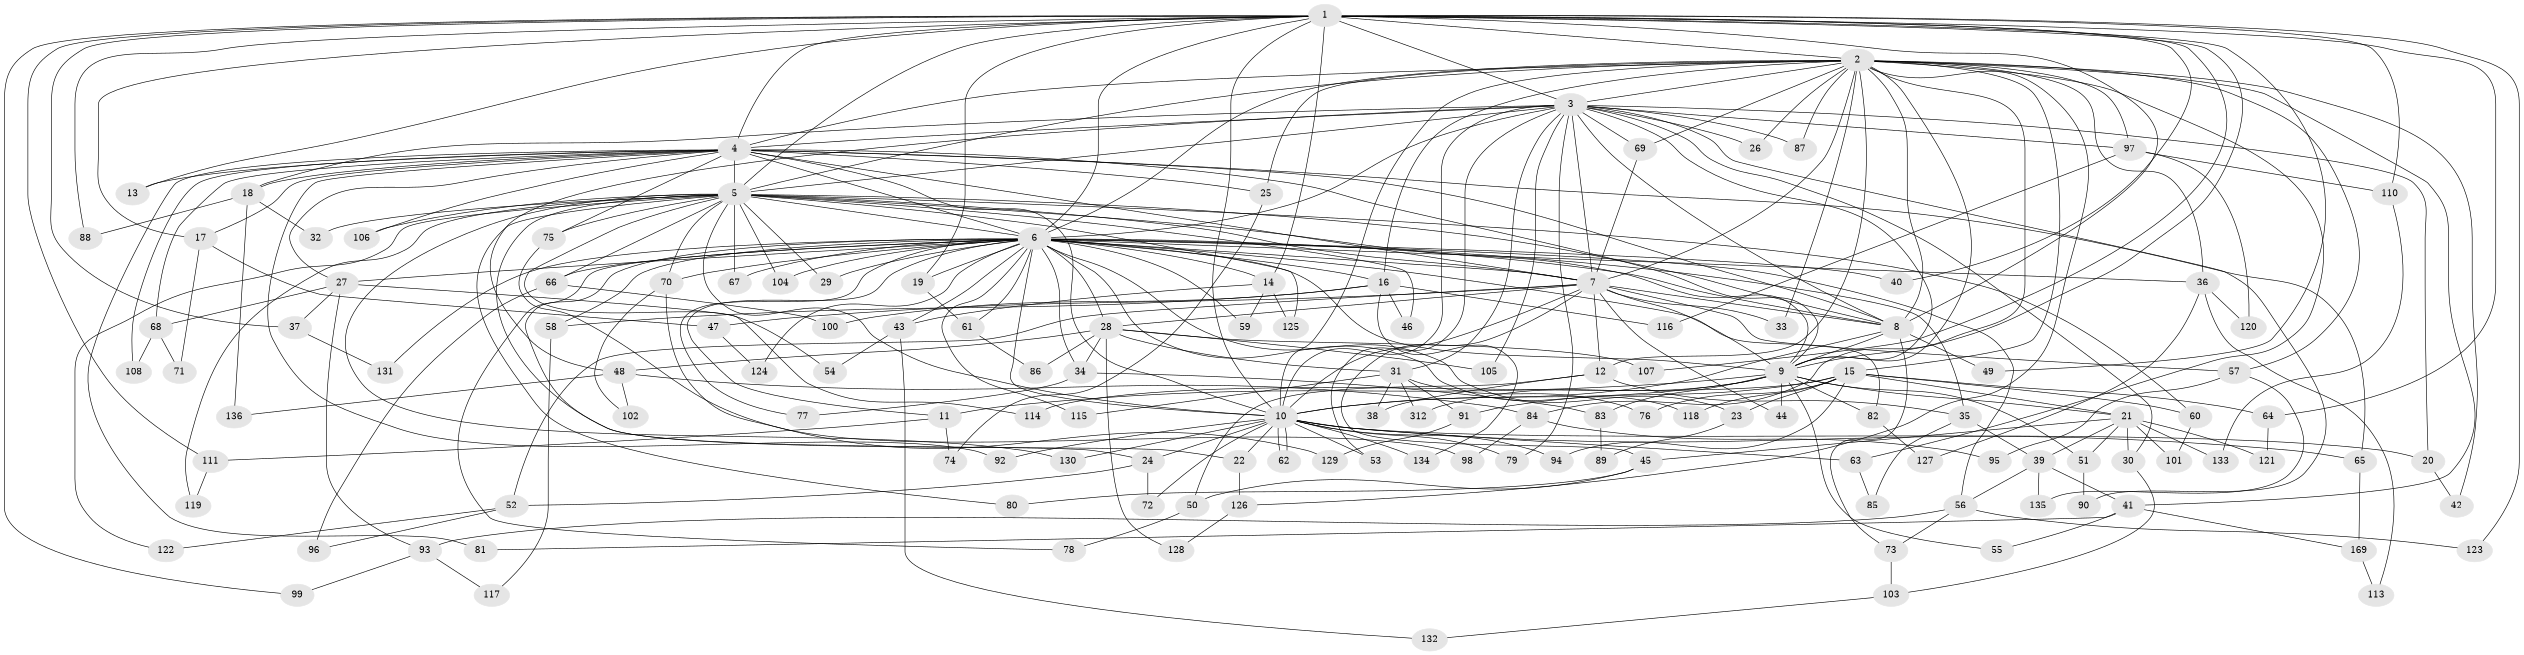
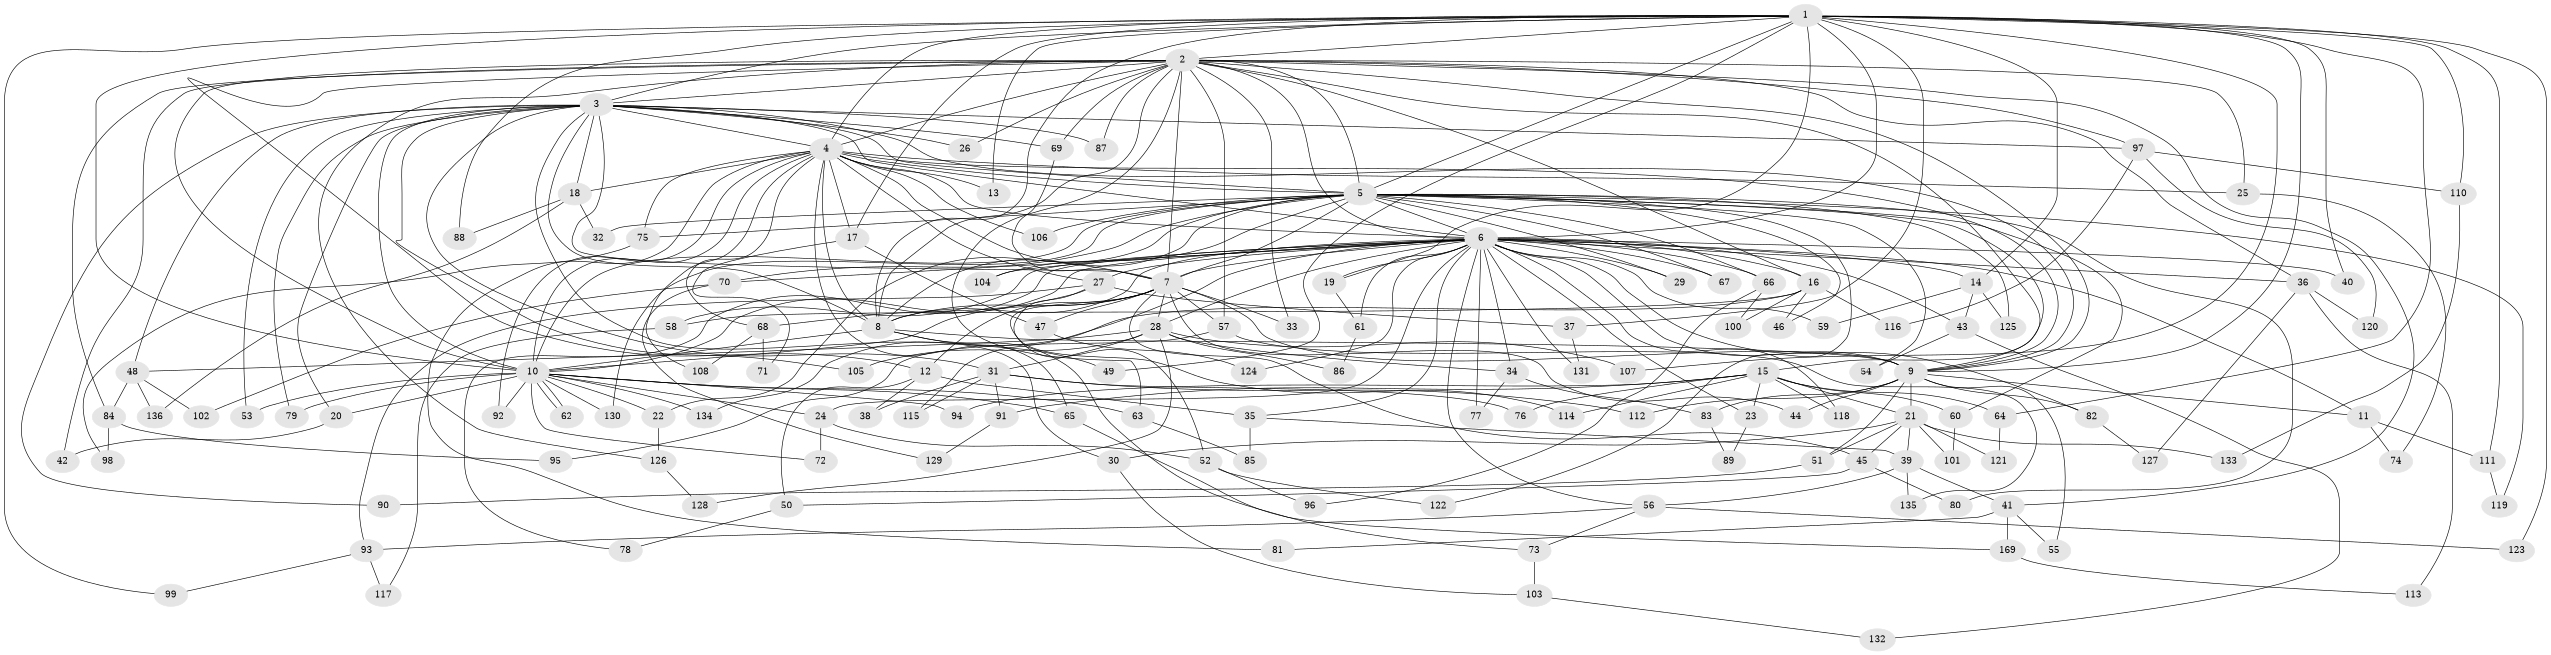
(1532, 397) -> none
(1419, 417) -> (1637, 417)
